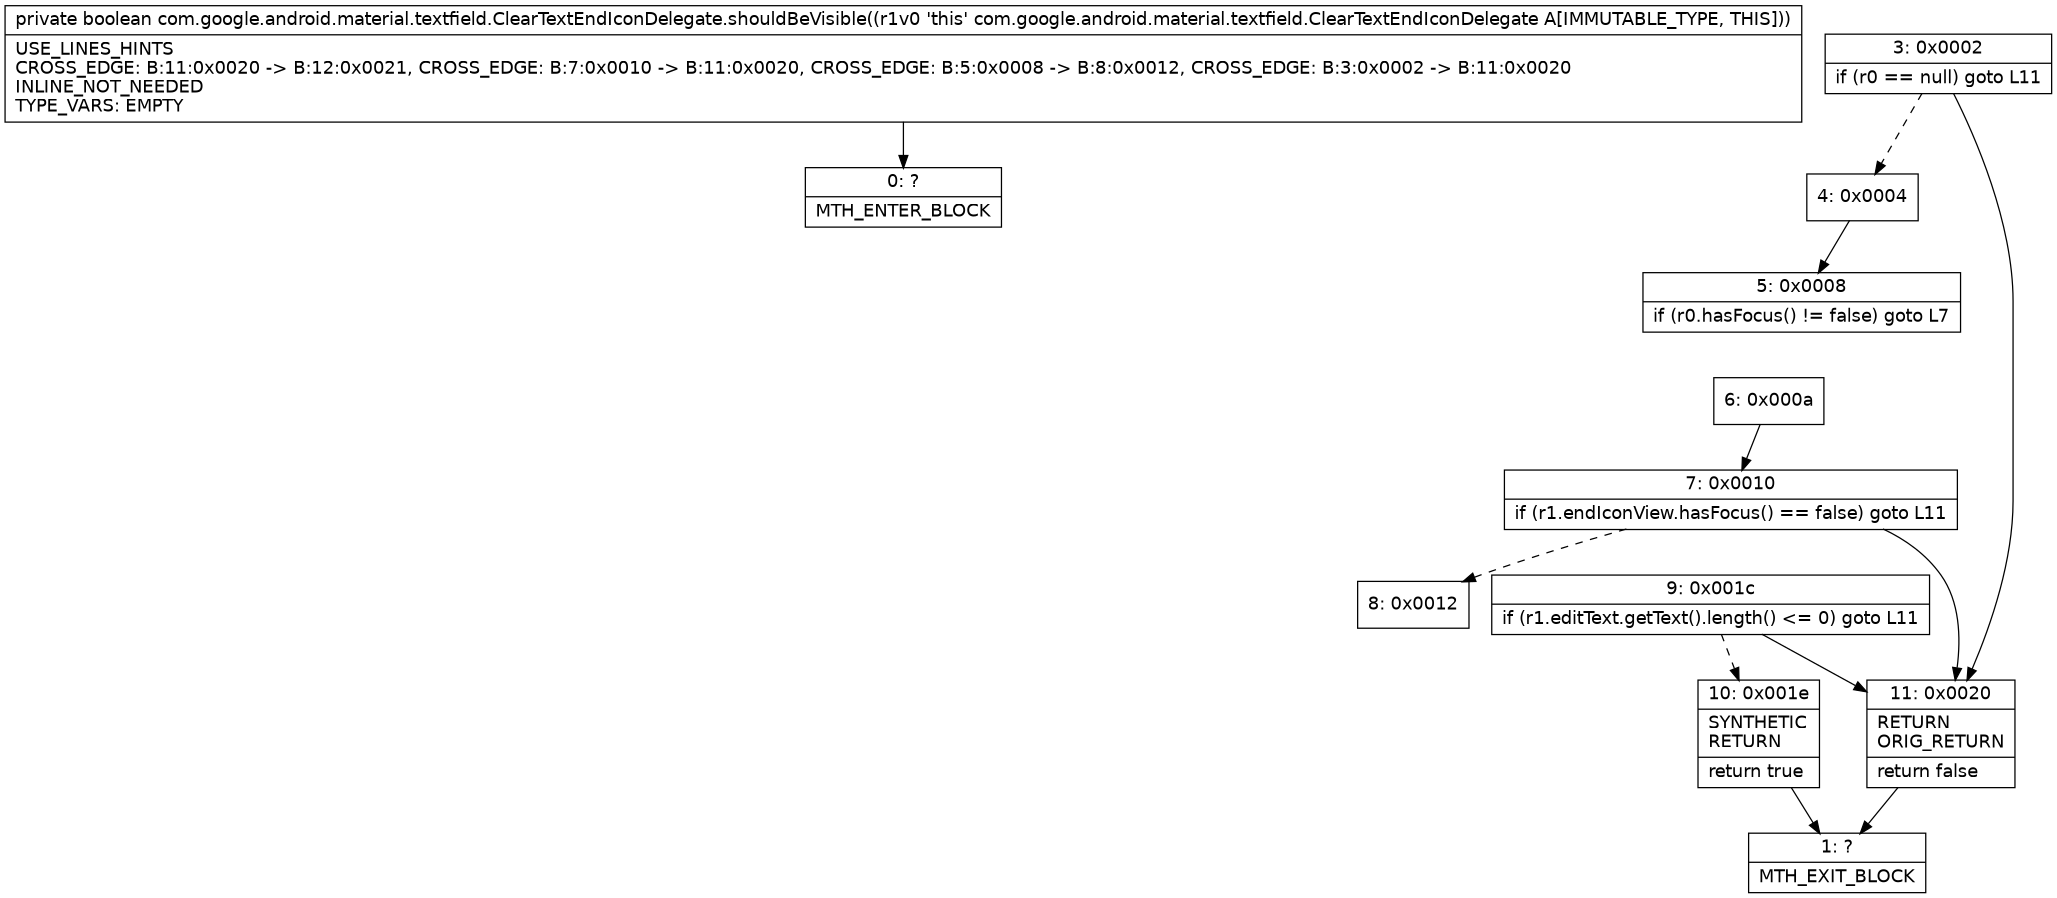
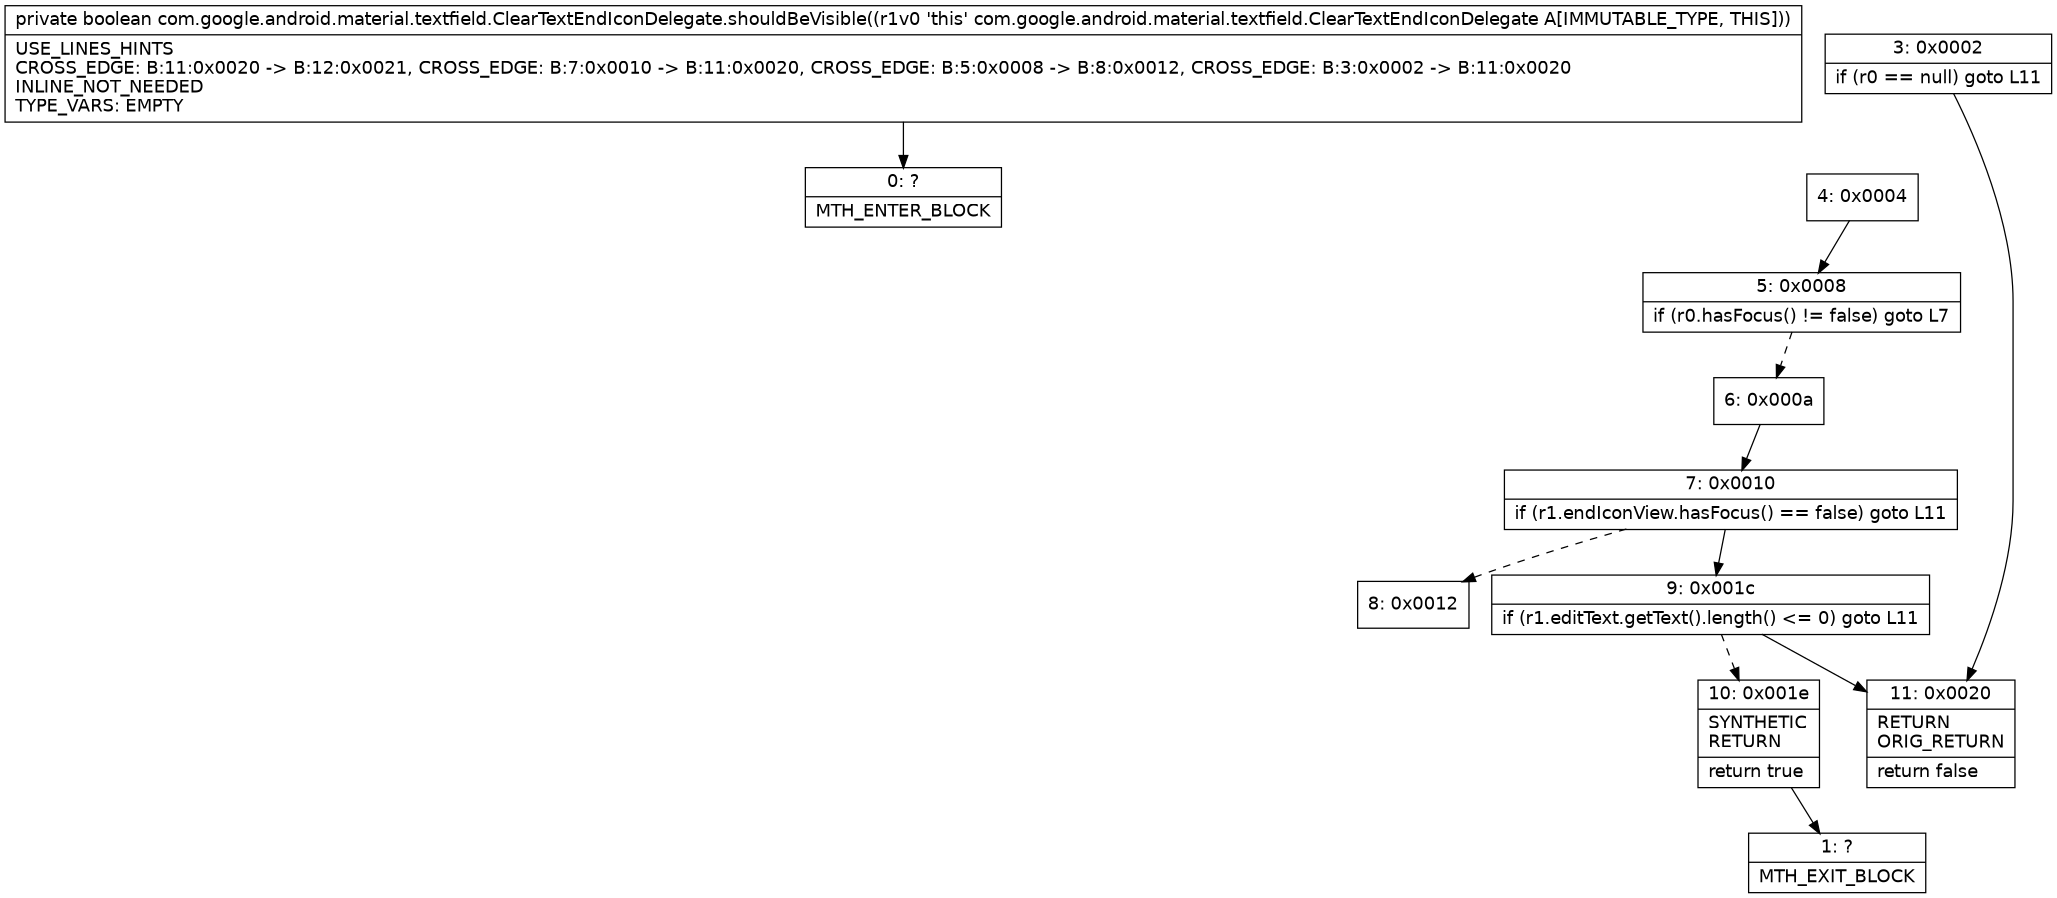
(1902, 128) -> none
none -> (1786, 349)
(1946, 584) -> (1722, 546)
(1883, 806) -> none
